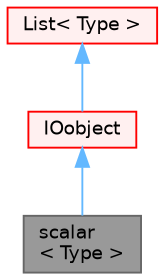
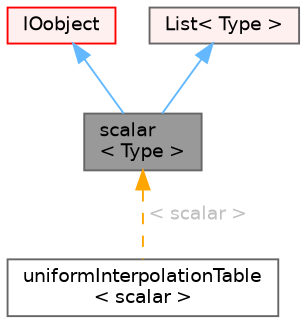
(82, 26) -> (224, 26)
(82, 87) -> (182, 86)
none -> (143, 288)
